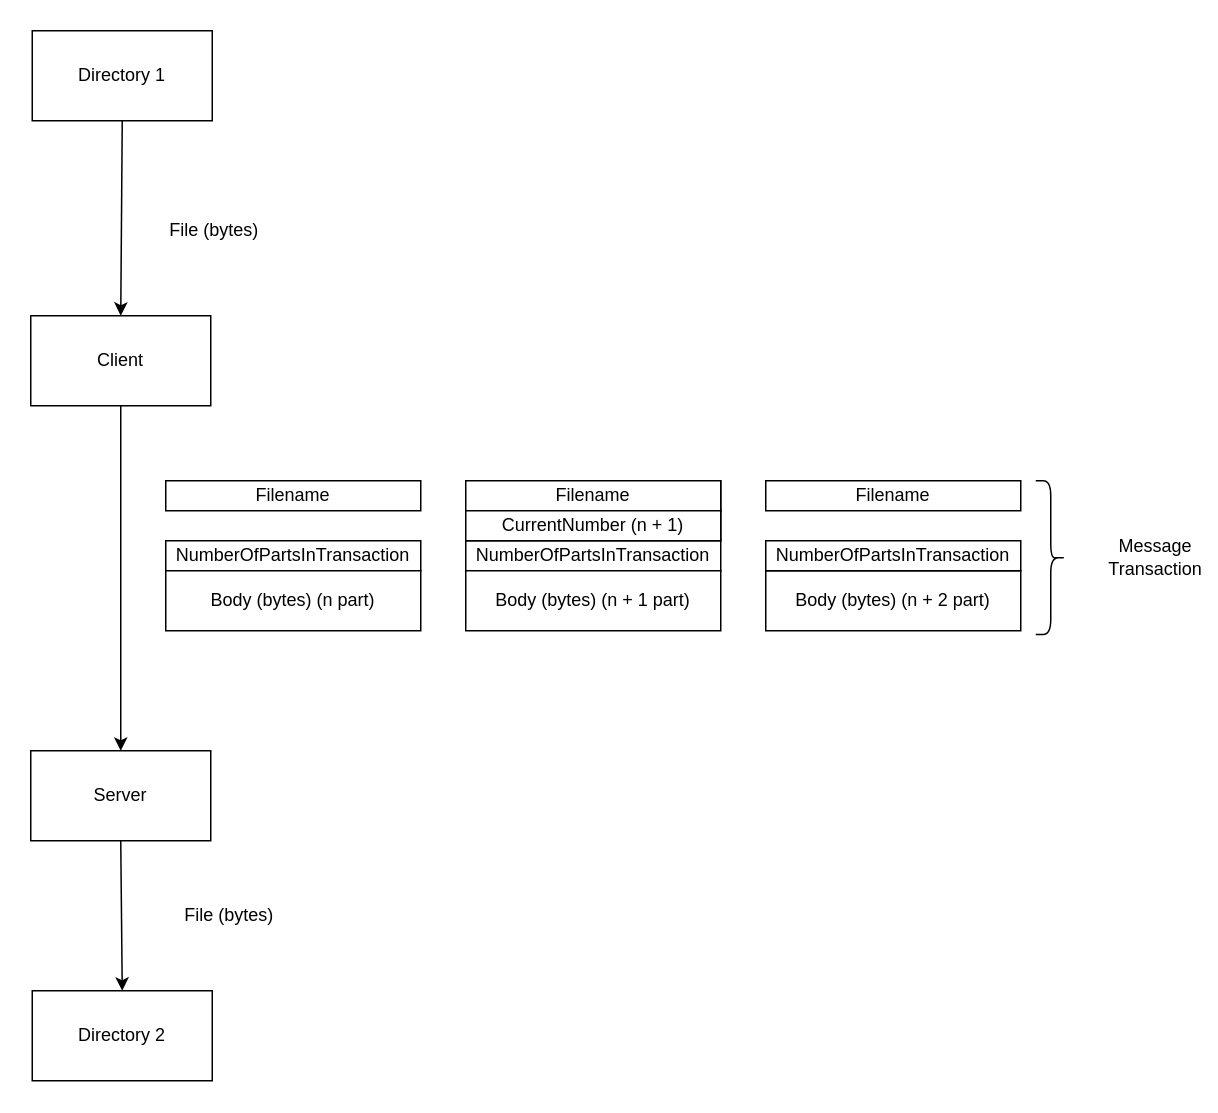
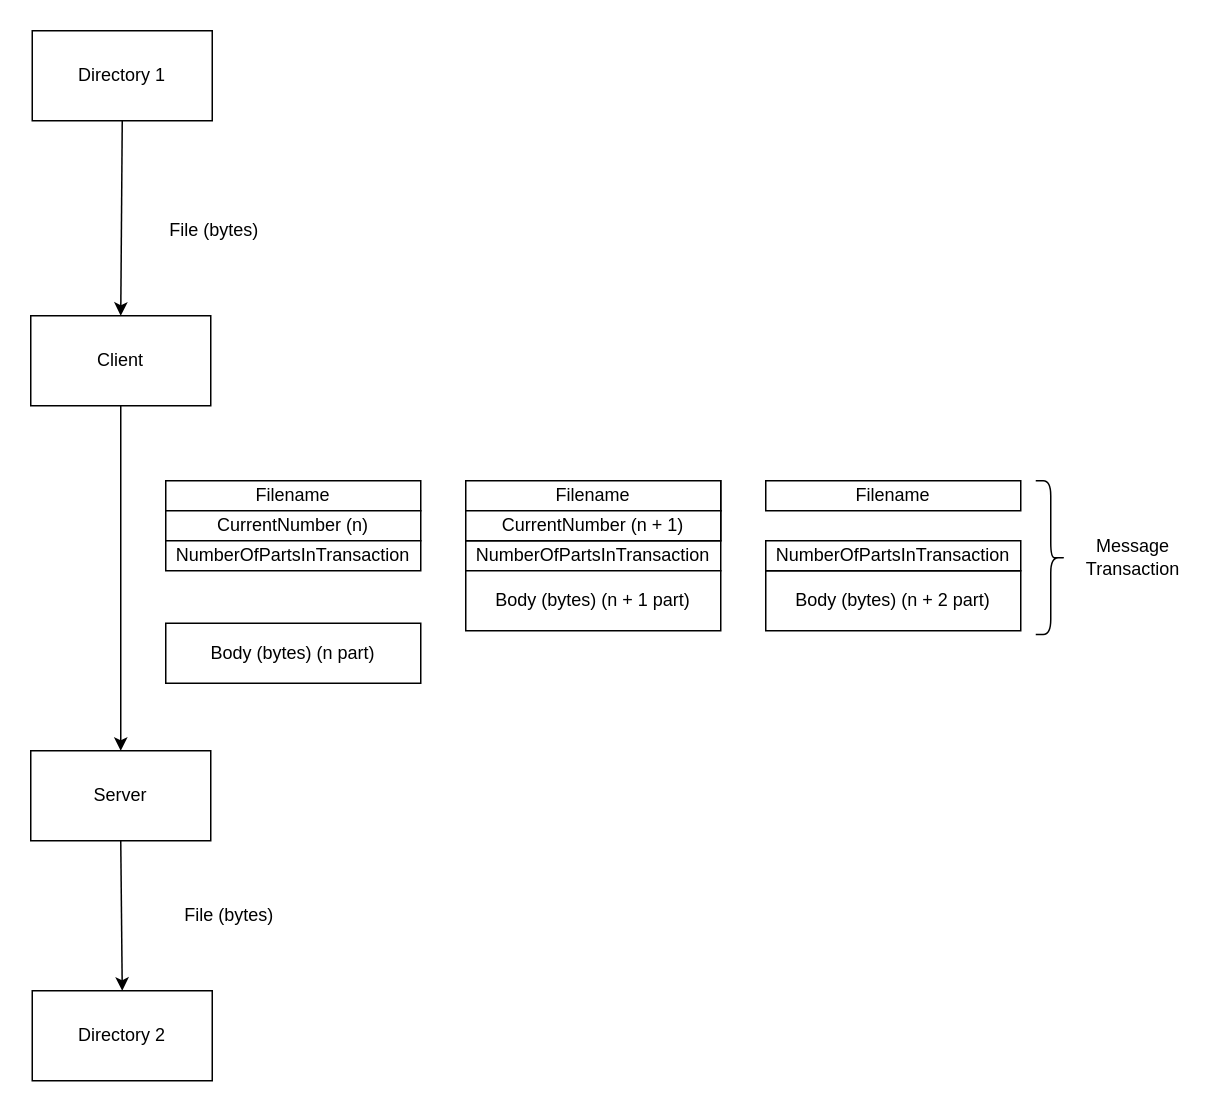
none -> (293, 526)
(1156, 558) -> (1133, 558)
(293, 601) -> (293, 653)
